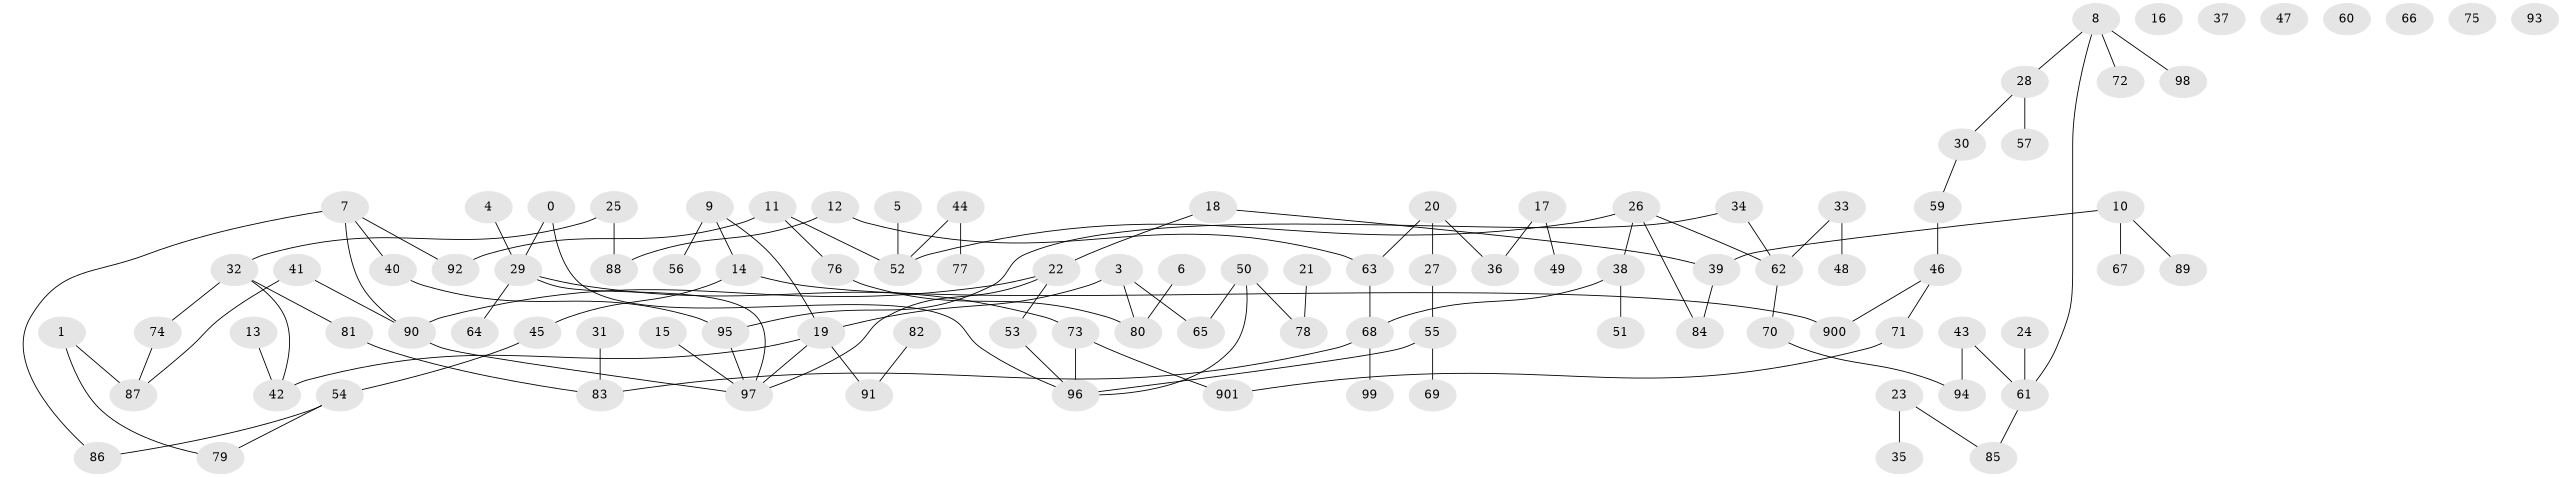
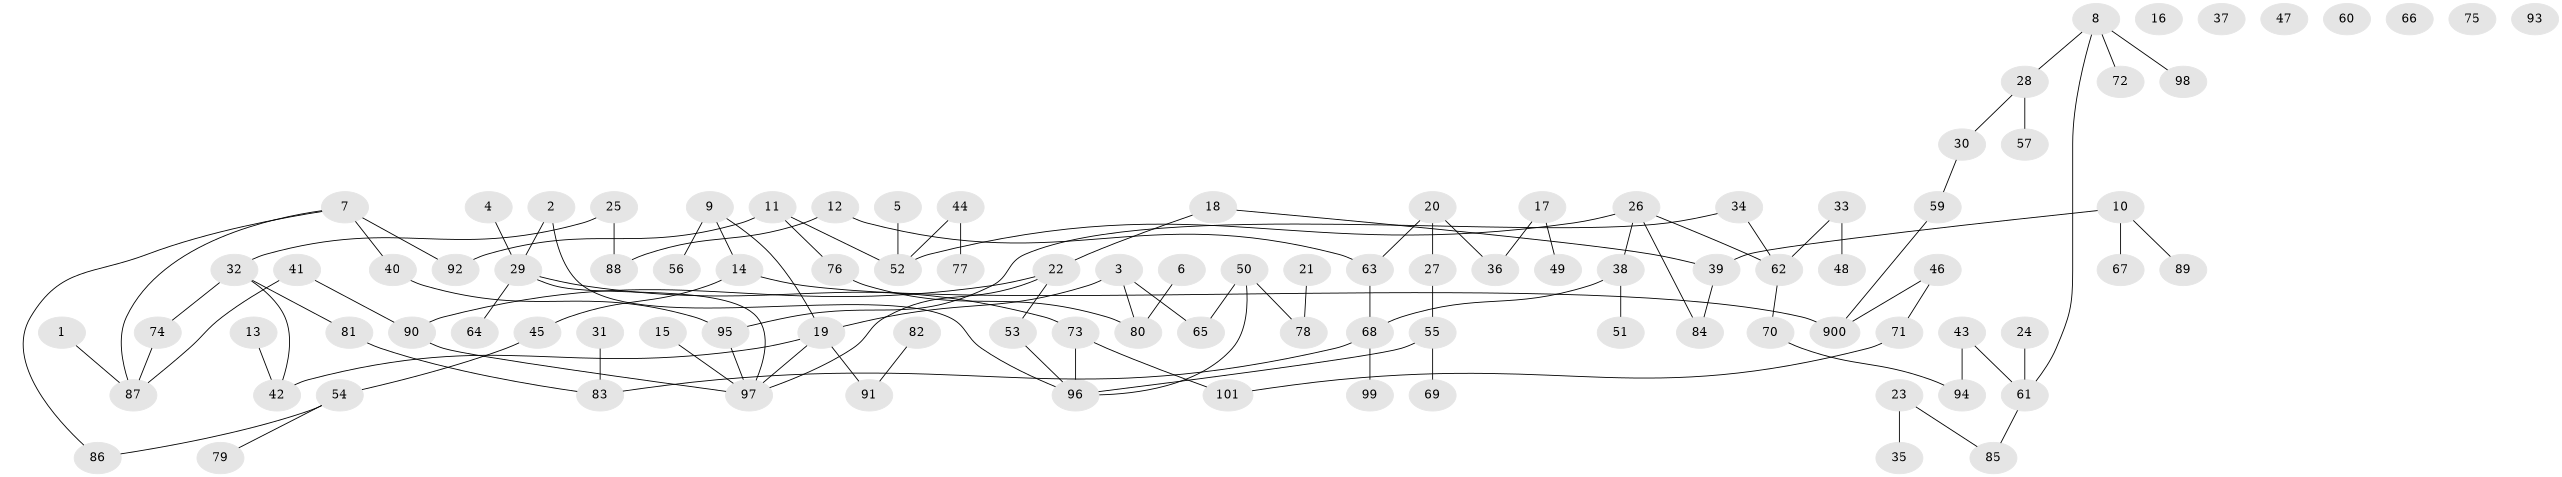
(551, 207) -> (551, 207)
(1938, 239) -> (1886, 270)
(358, 279) -> (183, 257)
(1228, 395) -> (1228, 395)
(115, 421) -> none
